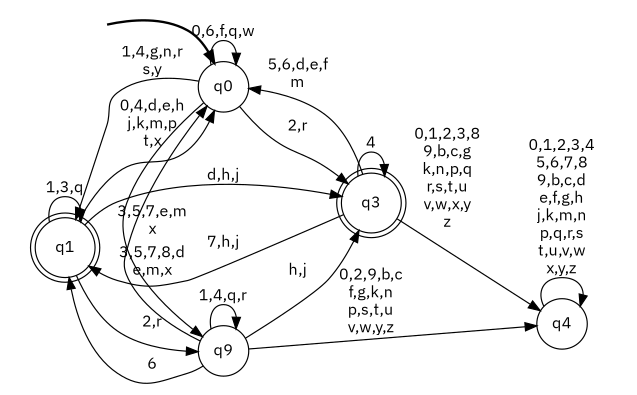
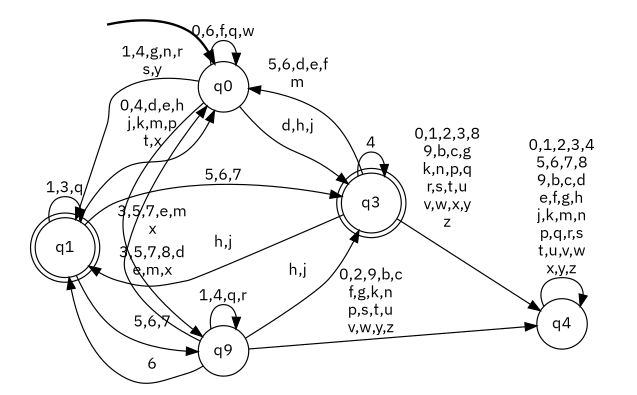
(298, 126) -> (298, 126)
(224, 175) -> (224, 175)
(224, 242) -> (224, 242)
(153, 322) -> (153, 322)
